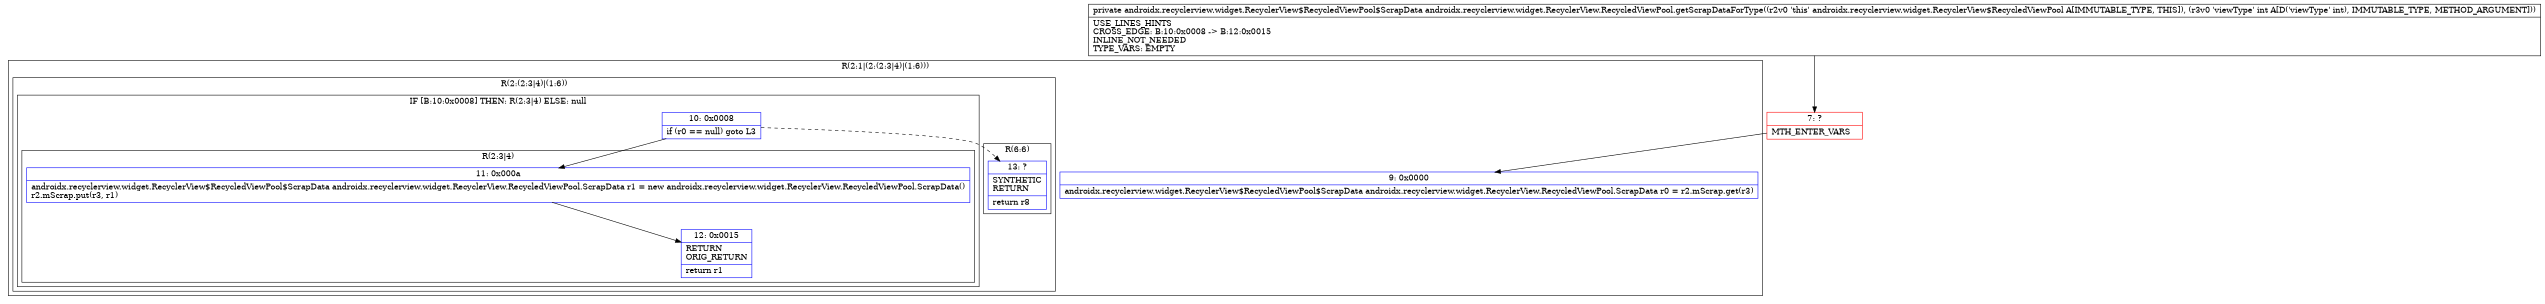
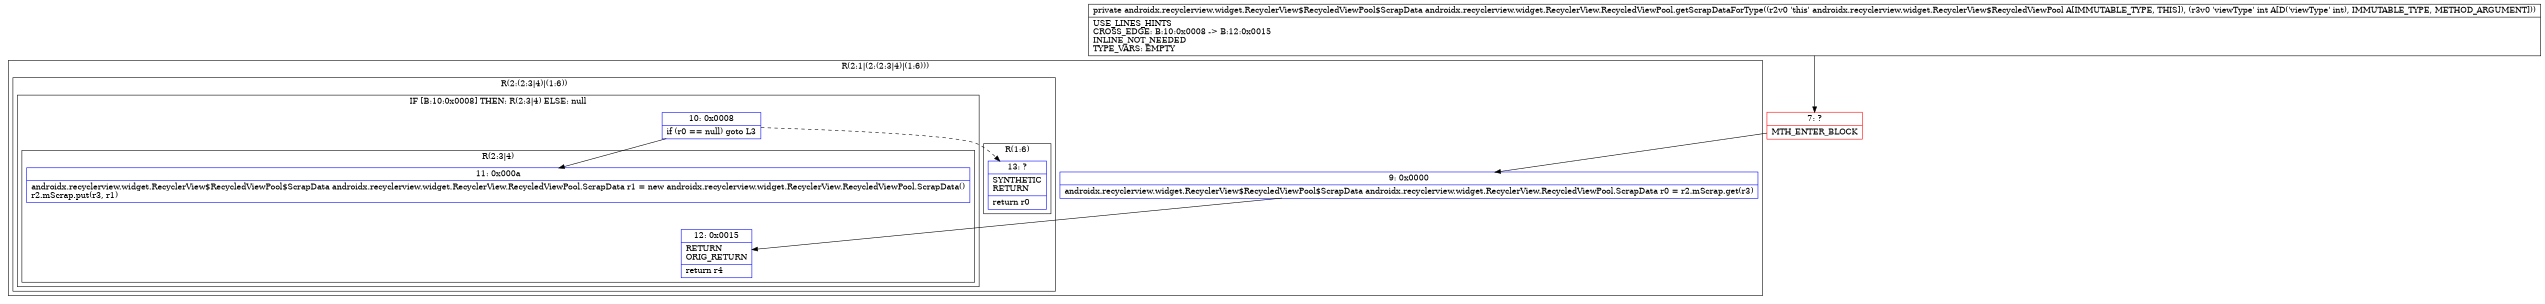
(1811, 132) -> (1815, 132)
(1017, 150) -> (1017, 150)
(1011, 202) -> (1011, 202)
(614, 221) -> (1020, 224)
(704, 271) -> (704, 271)
